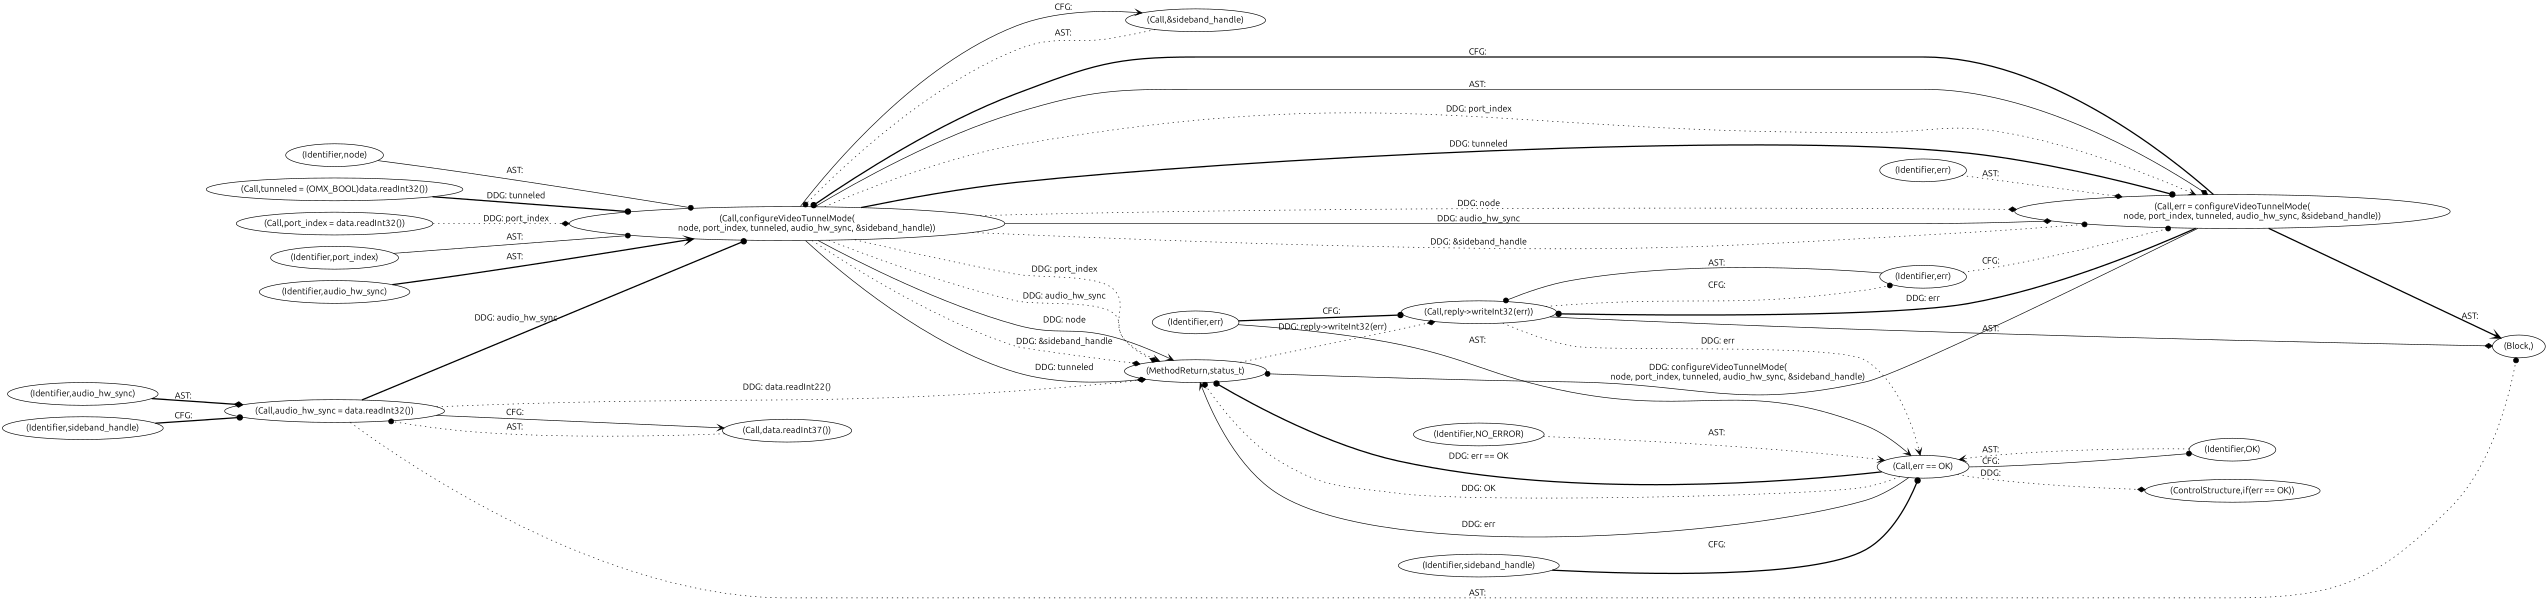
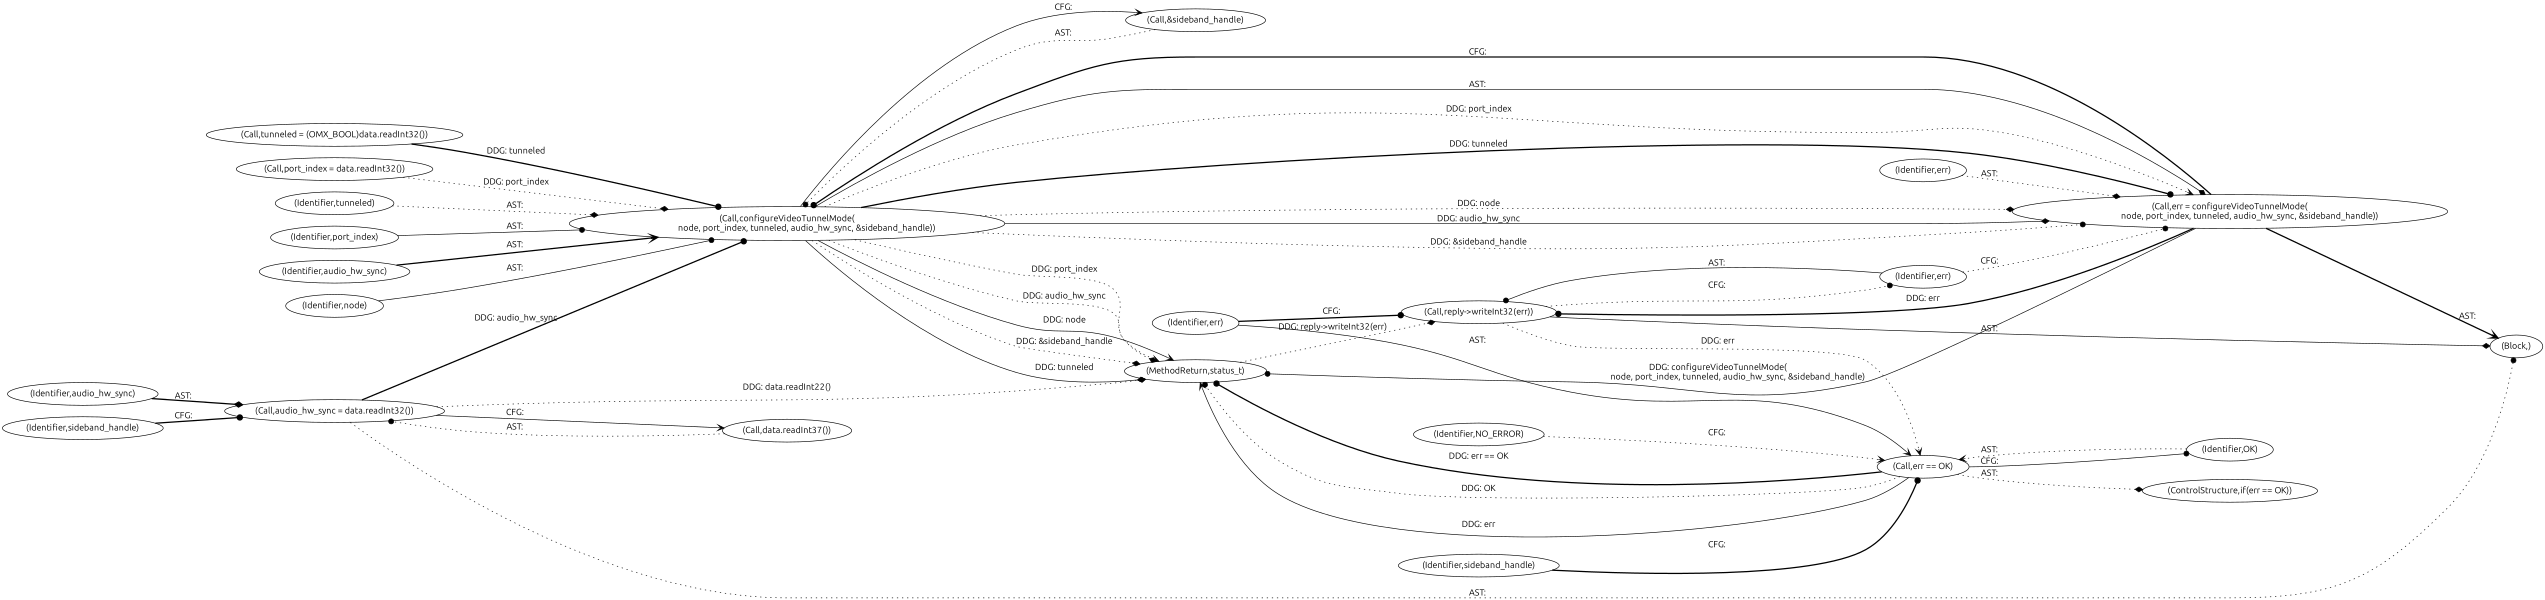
none -> (335, 203)
(1718, 433) -> (1718, 433)
(1992, 473) -> (1991, 473)
